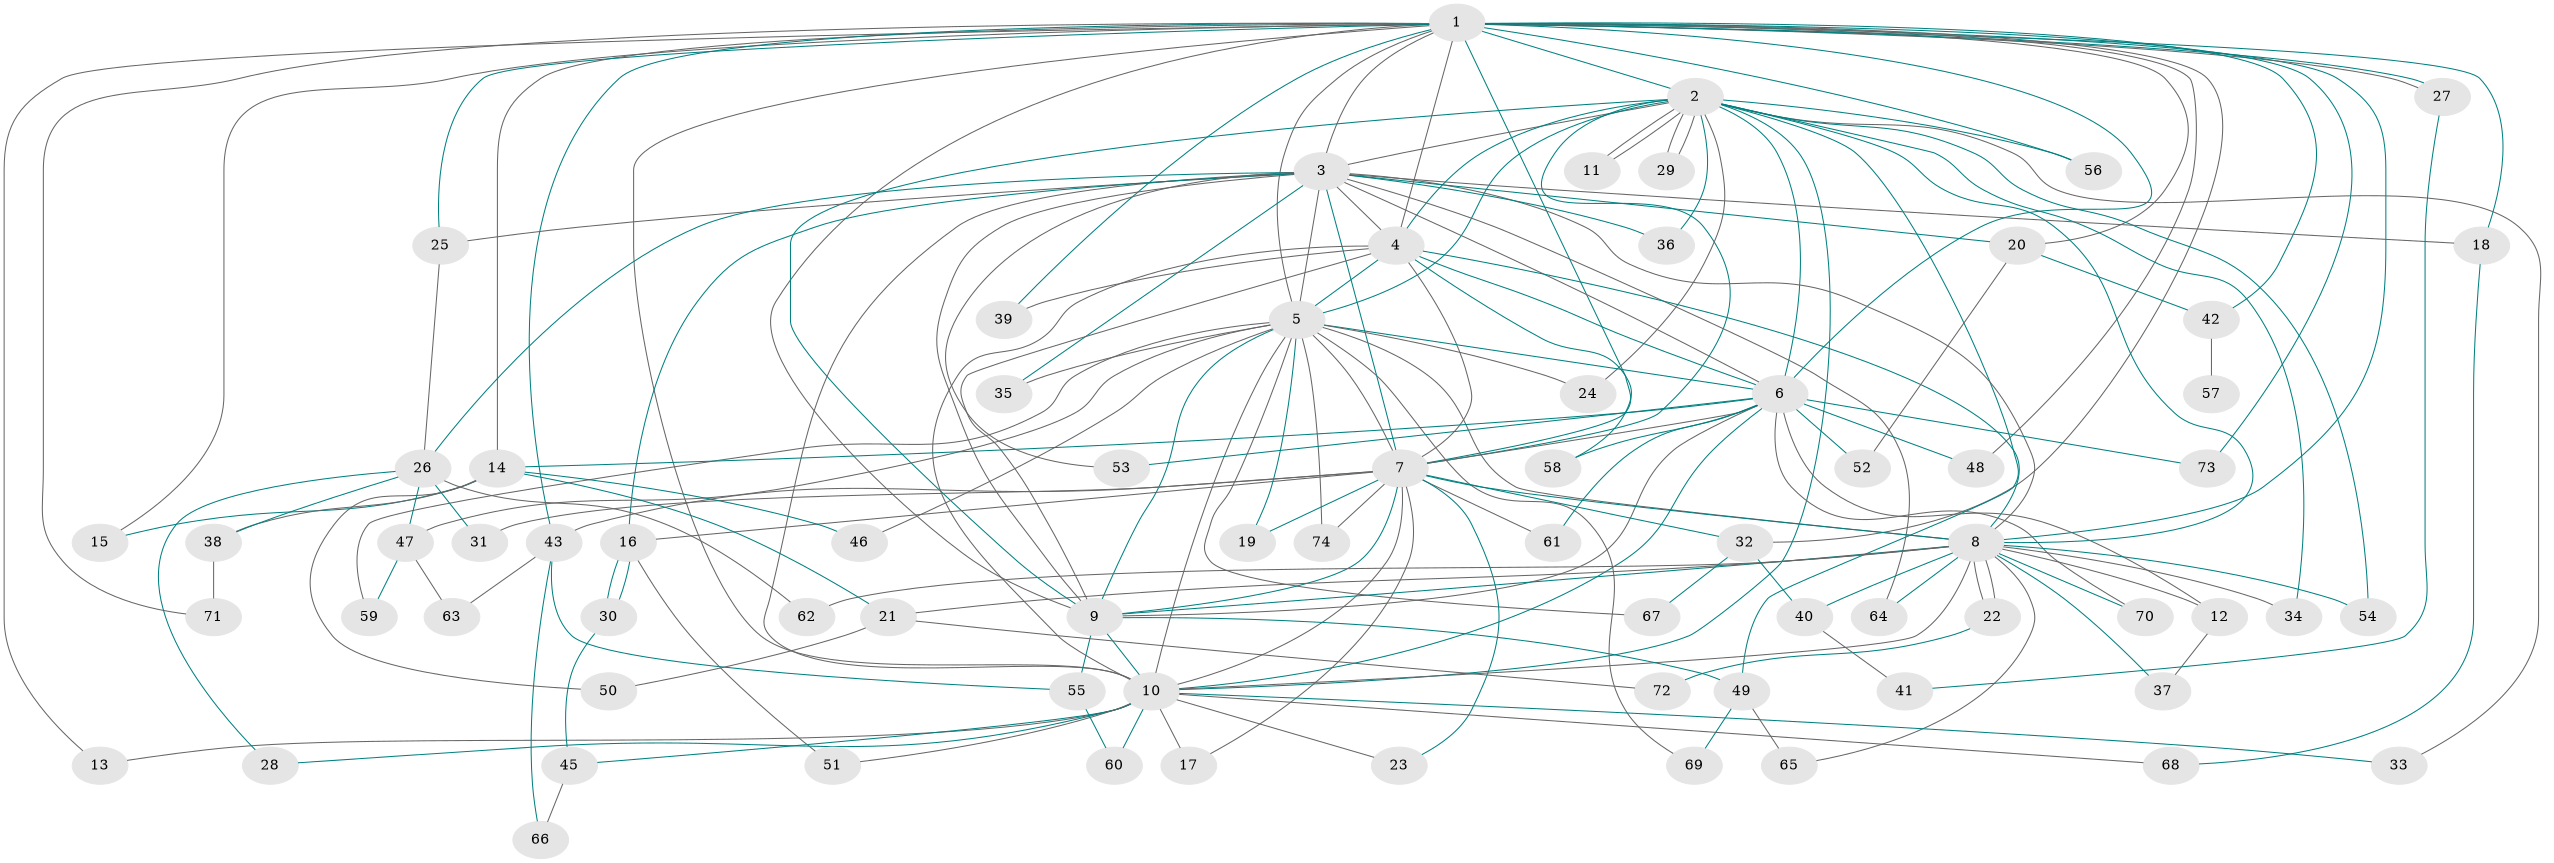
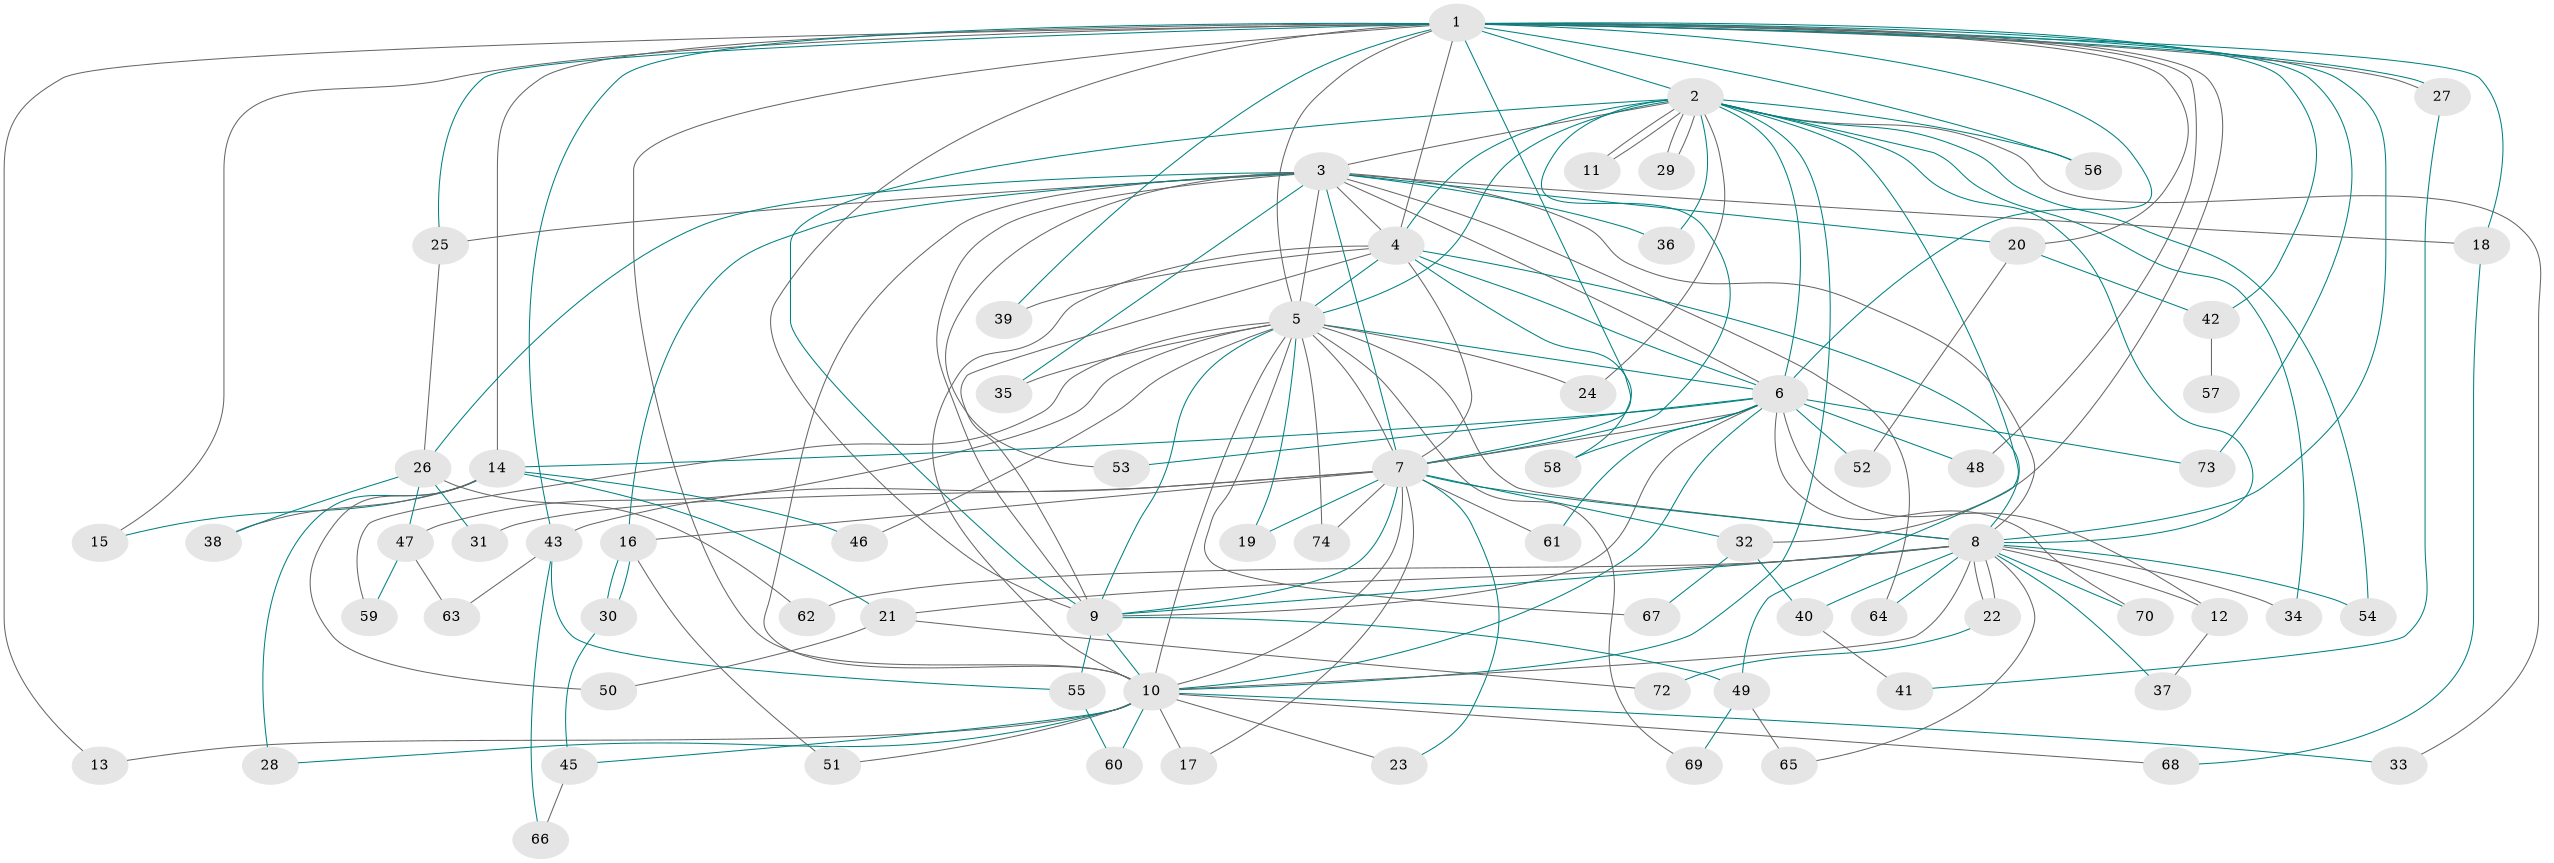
(1364, 79) -> none
(169, 538) -> (294, 548)
(214, 617) -> none
